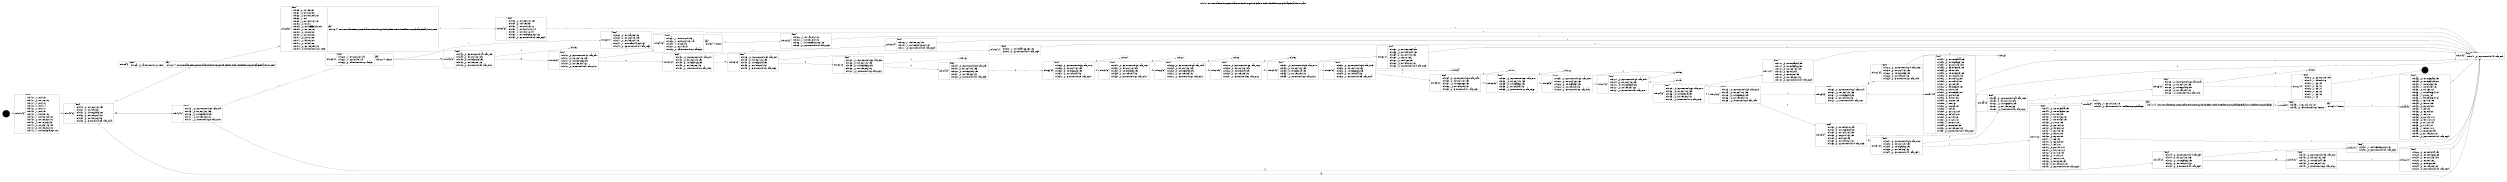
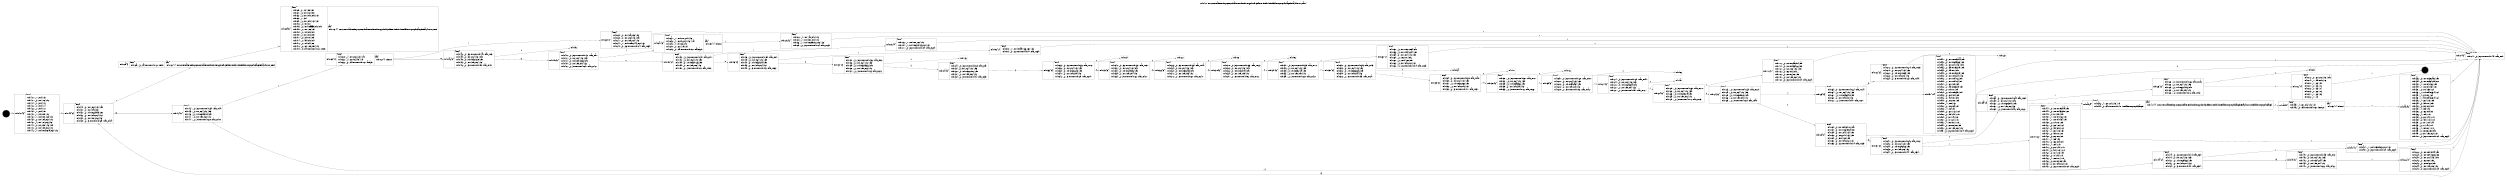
(521, 29) -> none
(1661, 76) -> (1650, 89)
